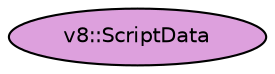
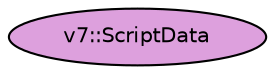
(138, 37) -> (138, 37)
